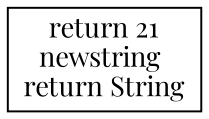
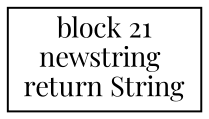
(105, 60) -> (105, 60)
